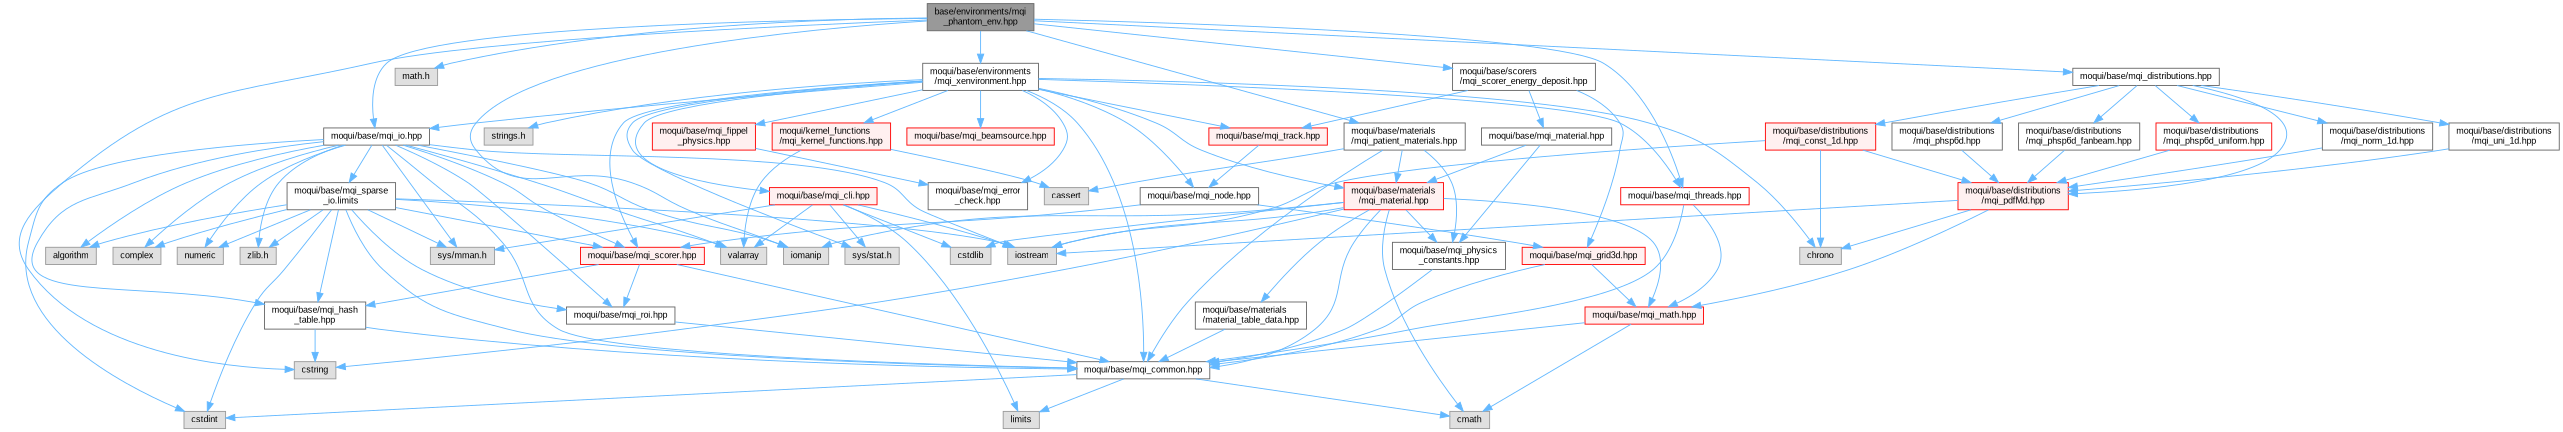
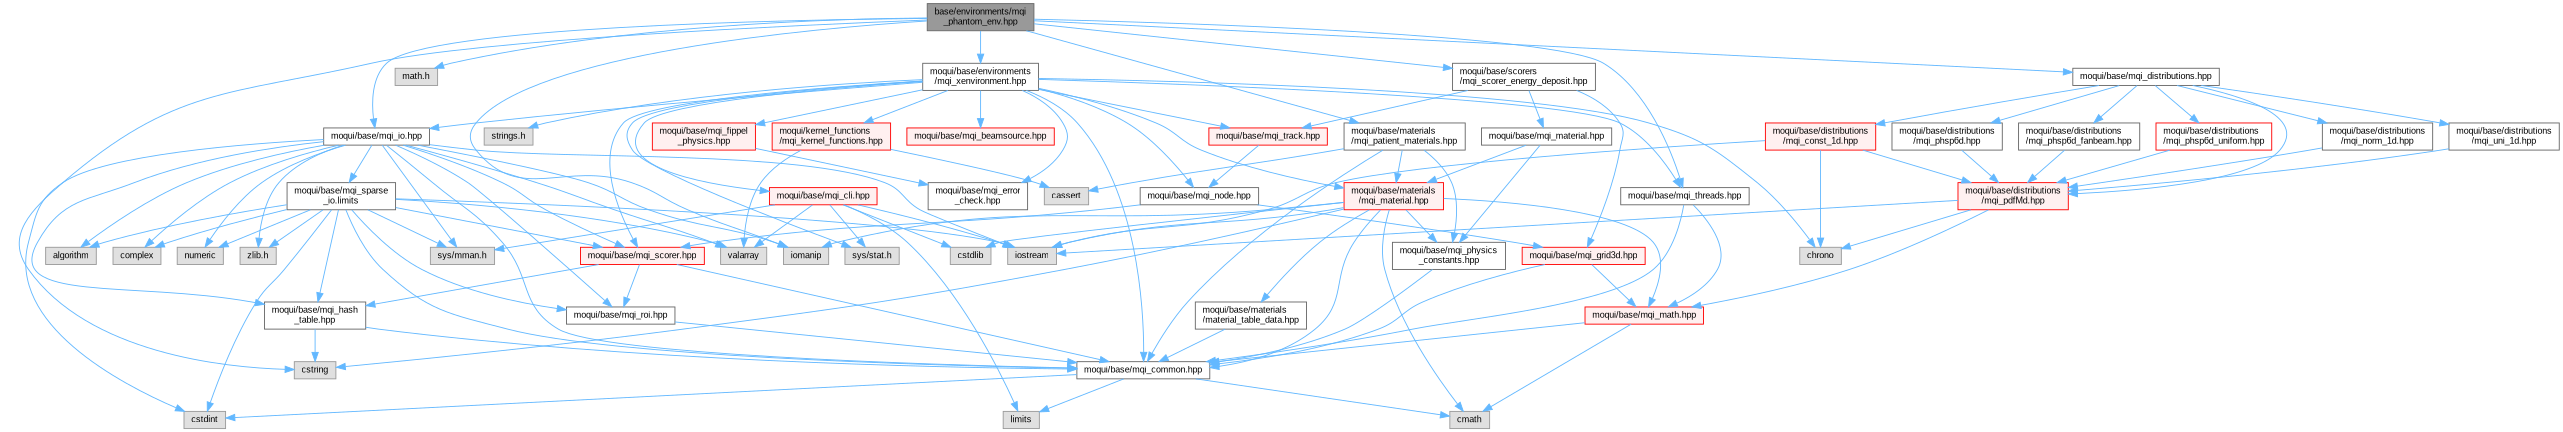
(1685, 196) -> (1685, 196)
